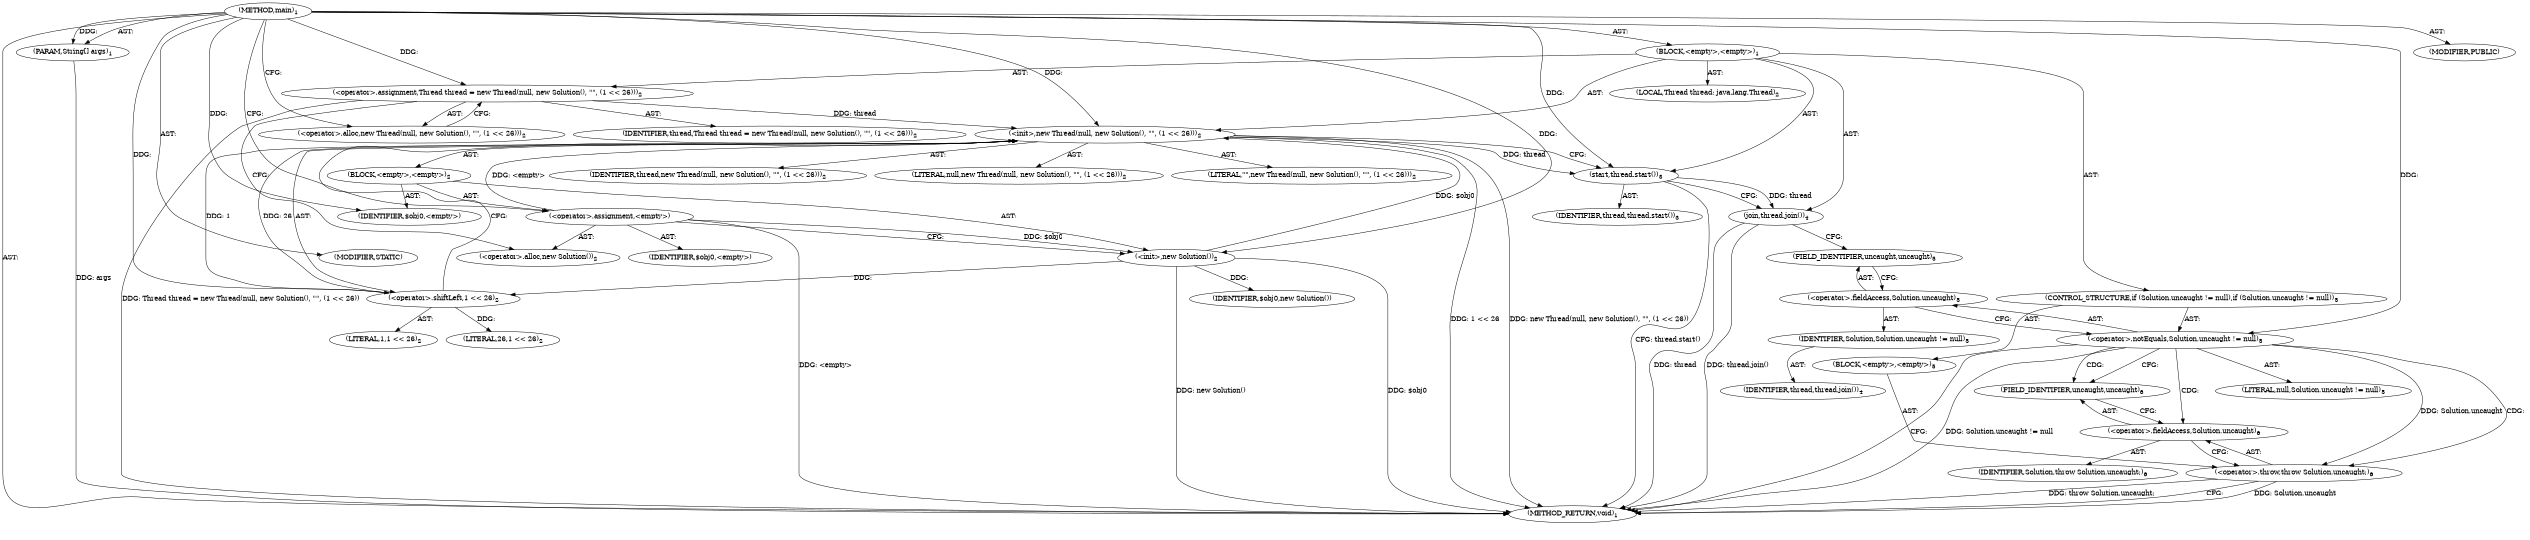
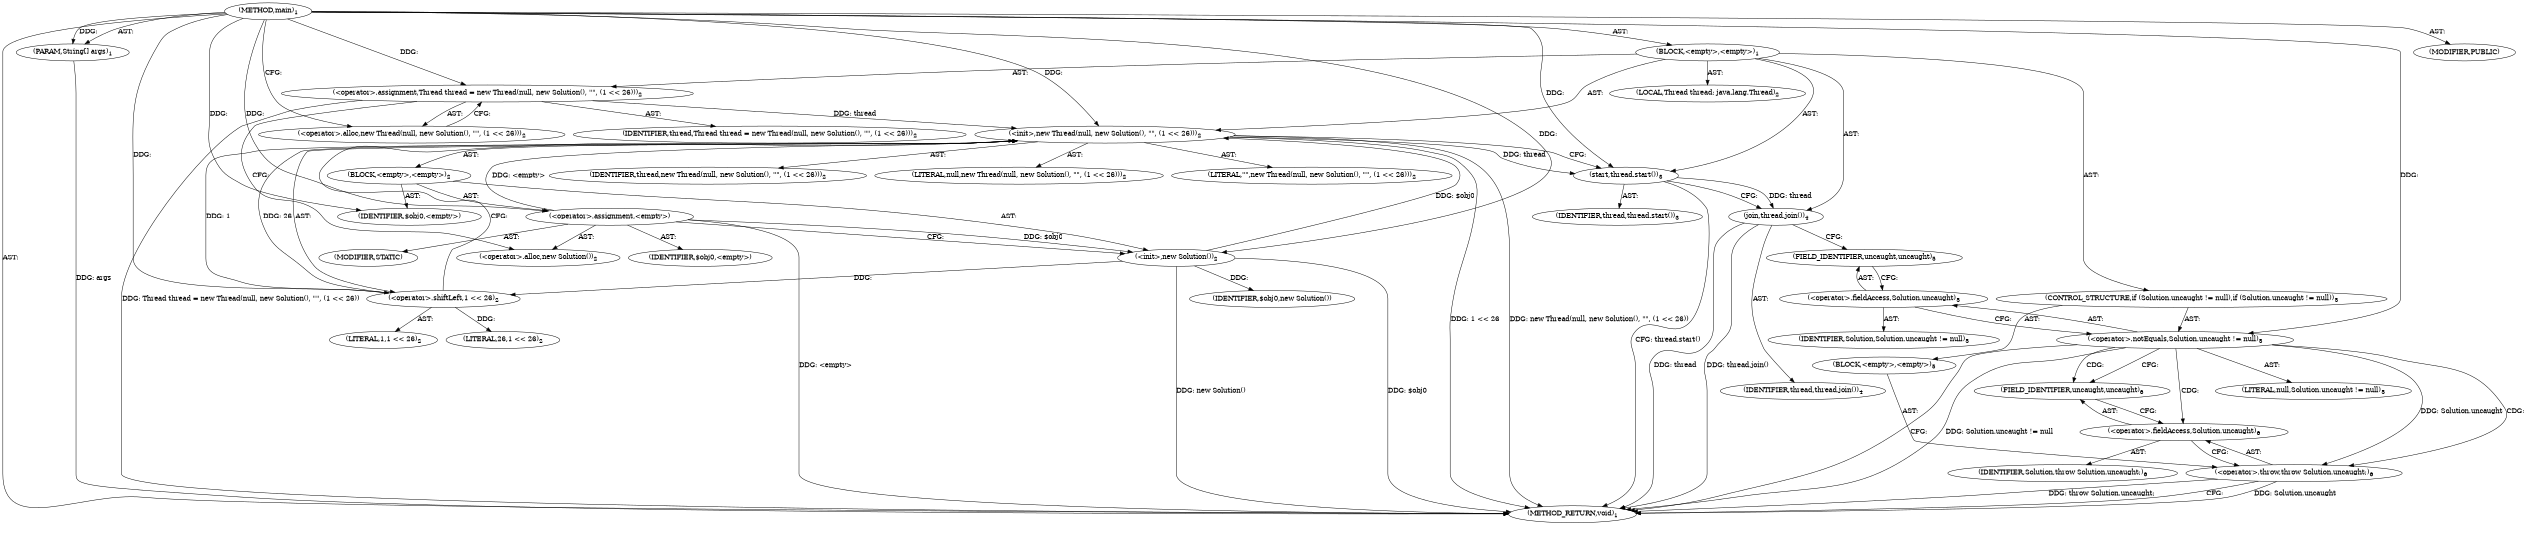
(256, 114) -> (256, 114)
(157, 167) -> (488, 238)
(1791, 356) -> (1752, 307)
